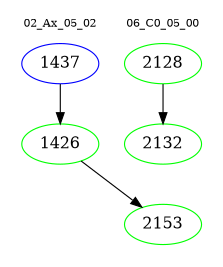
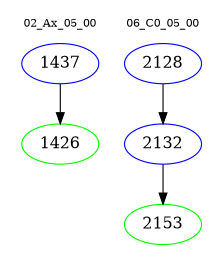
(60, 24) -> (60, 24)
(163, 64) -> (163, 64)
(163, 144) -> (163, 144)
(107, 181) -> (163, 179)
